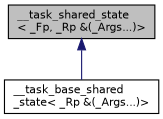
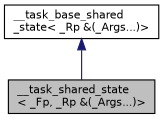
(82, 65) -> (82, 65)
